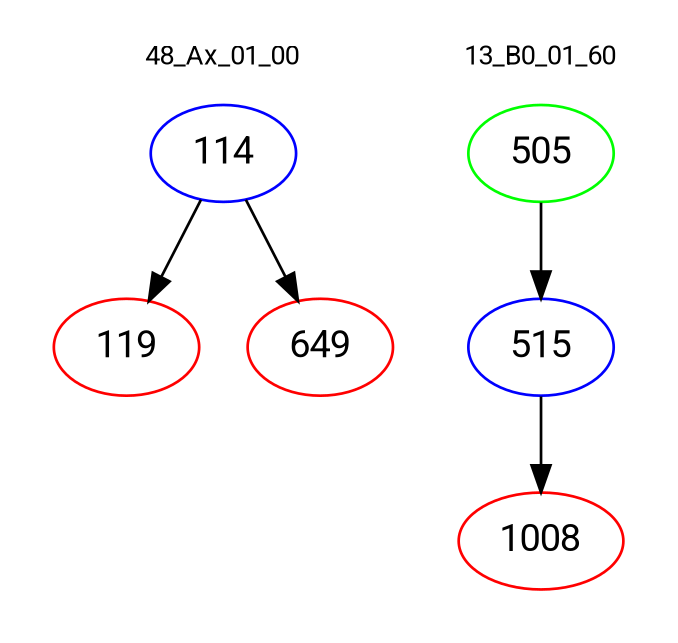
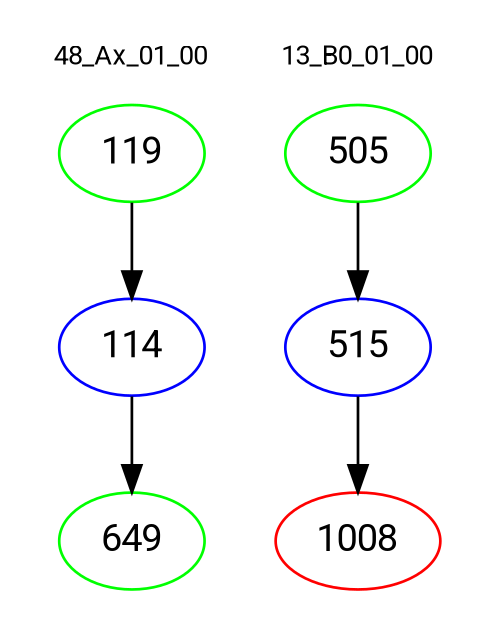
(541, 58) -> (358, 58)
(181, 238) -> (132, 237)
(127, 347) -> (132, 153)
(320, 347) -> (132, 541)
